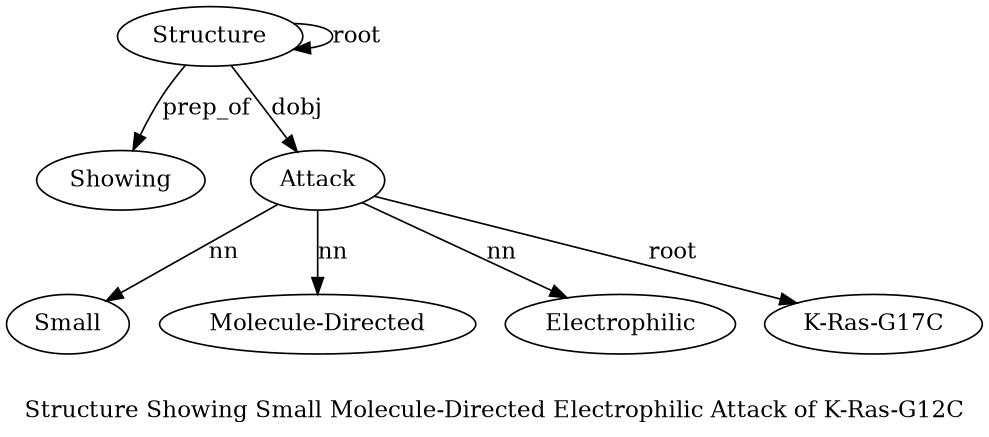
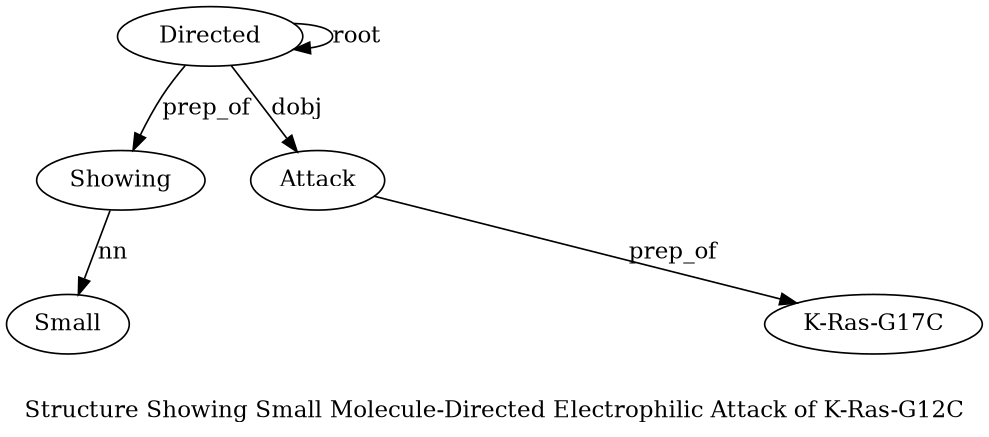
(210, 36) -> (210, 36)
(199, 249) -> (97, 245)
(673, 252) -> (673, 252)
(318, 324) -> none
(620, 324) -> none
